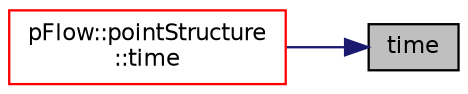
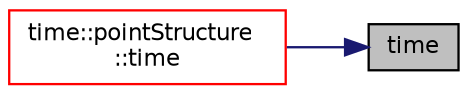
(147, 47) -> (147, 47)
